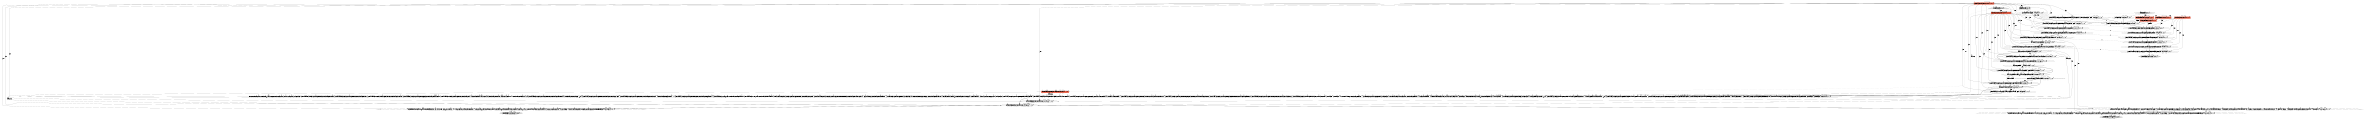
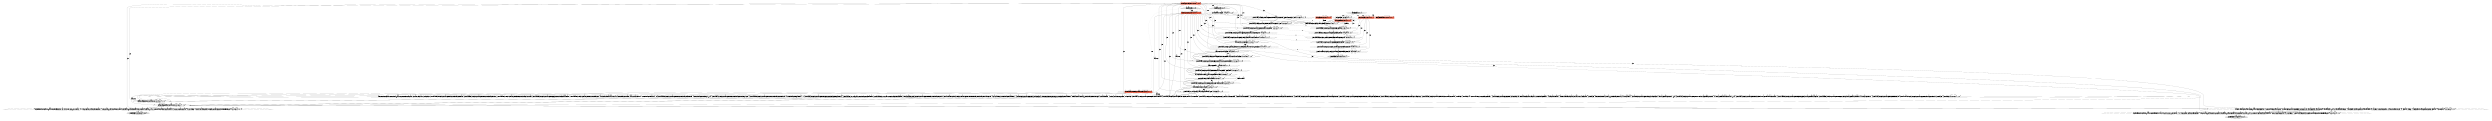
(2025, 8) -> (1220, 8)
(2049, 16) -> (1361, 15)
